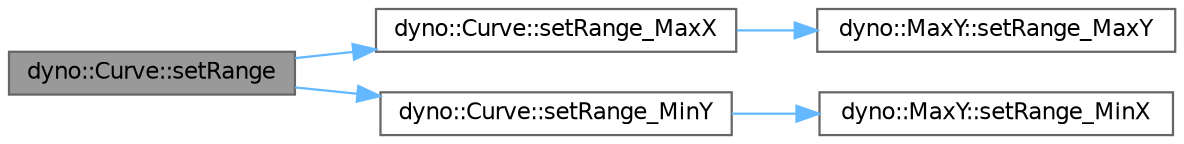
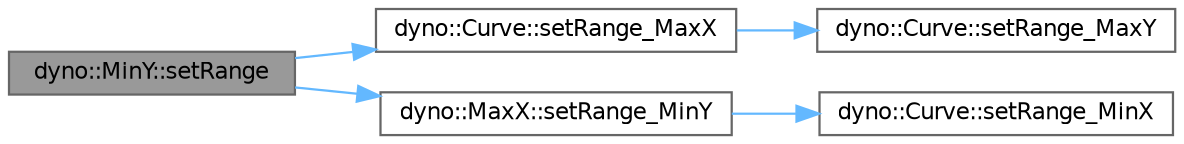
(996, 30) -> (996, 30)
(152, 73) -> (152, 73)
(556, 114) -> (556, 114)
(996, 114) -> (996, 114)
